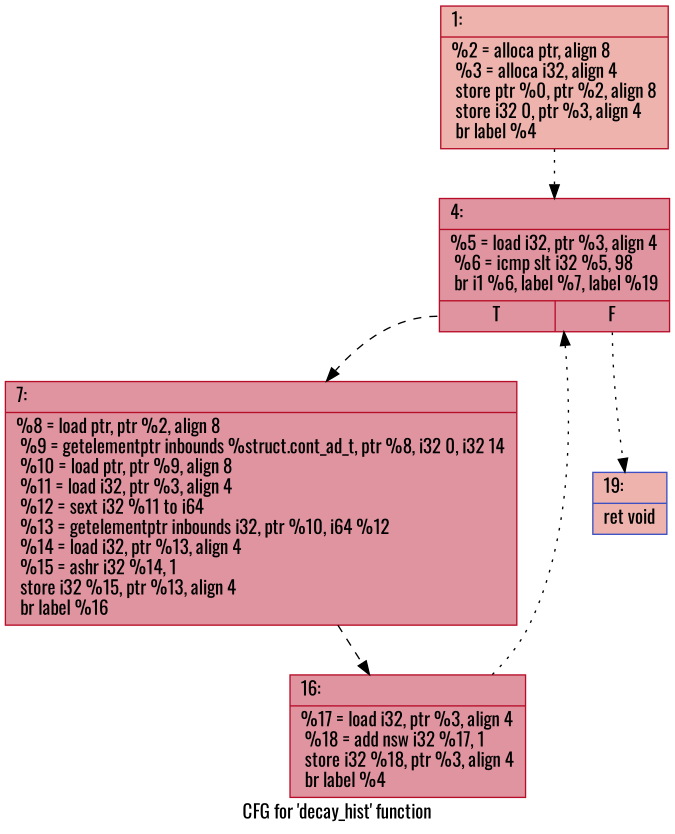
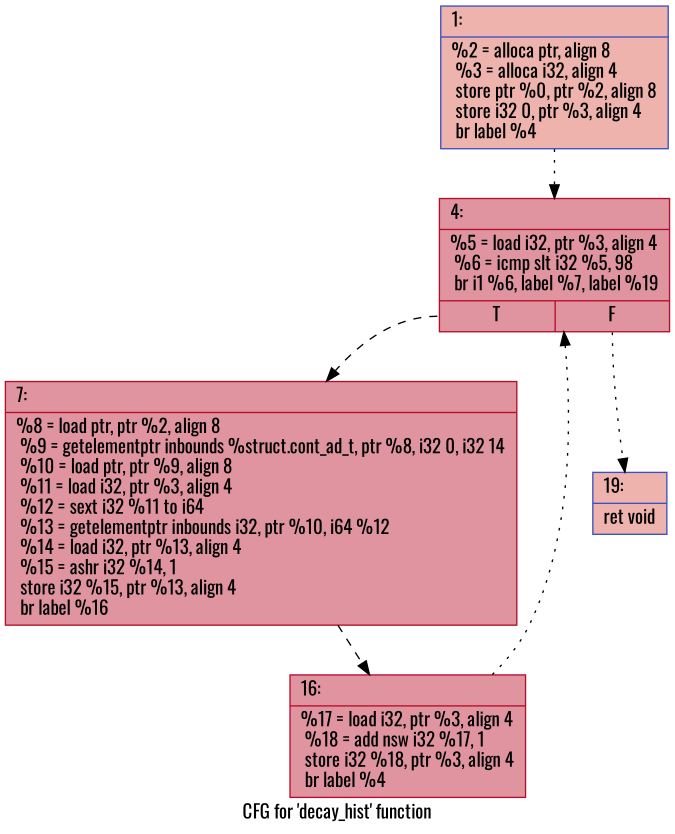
(554, 77) -> (554, 77)
